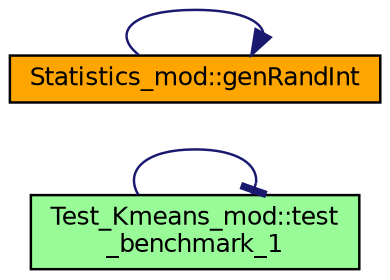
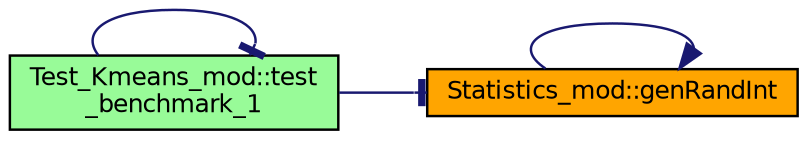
none -> (376, 93)
